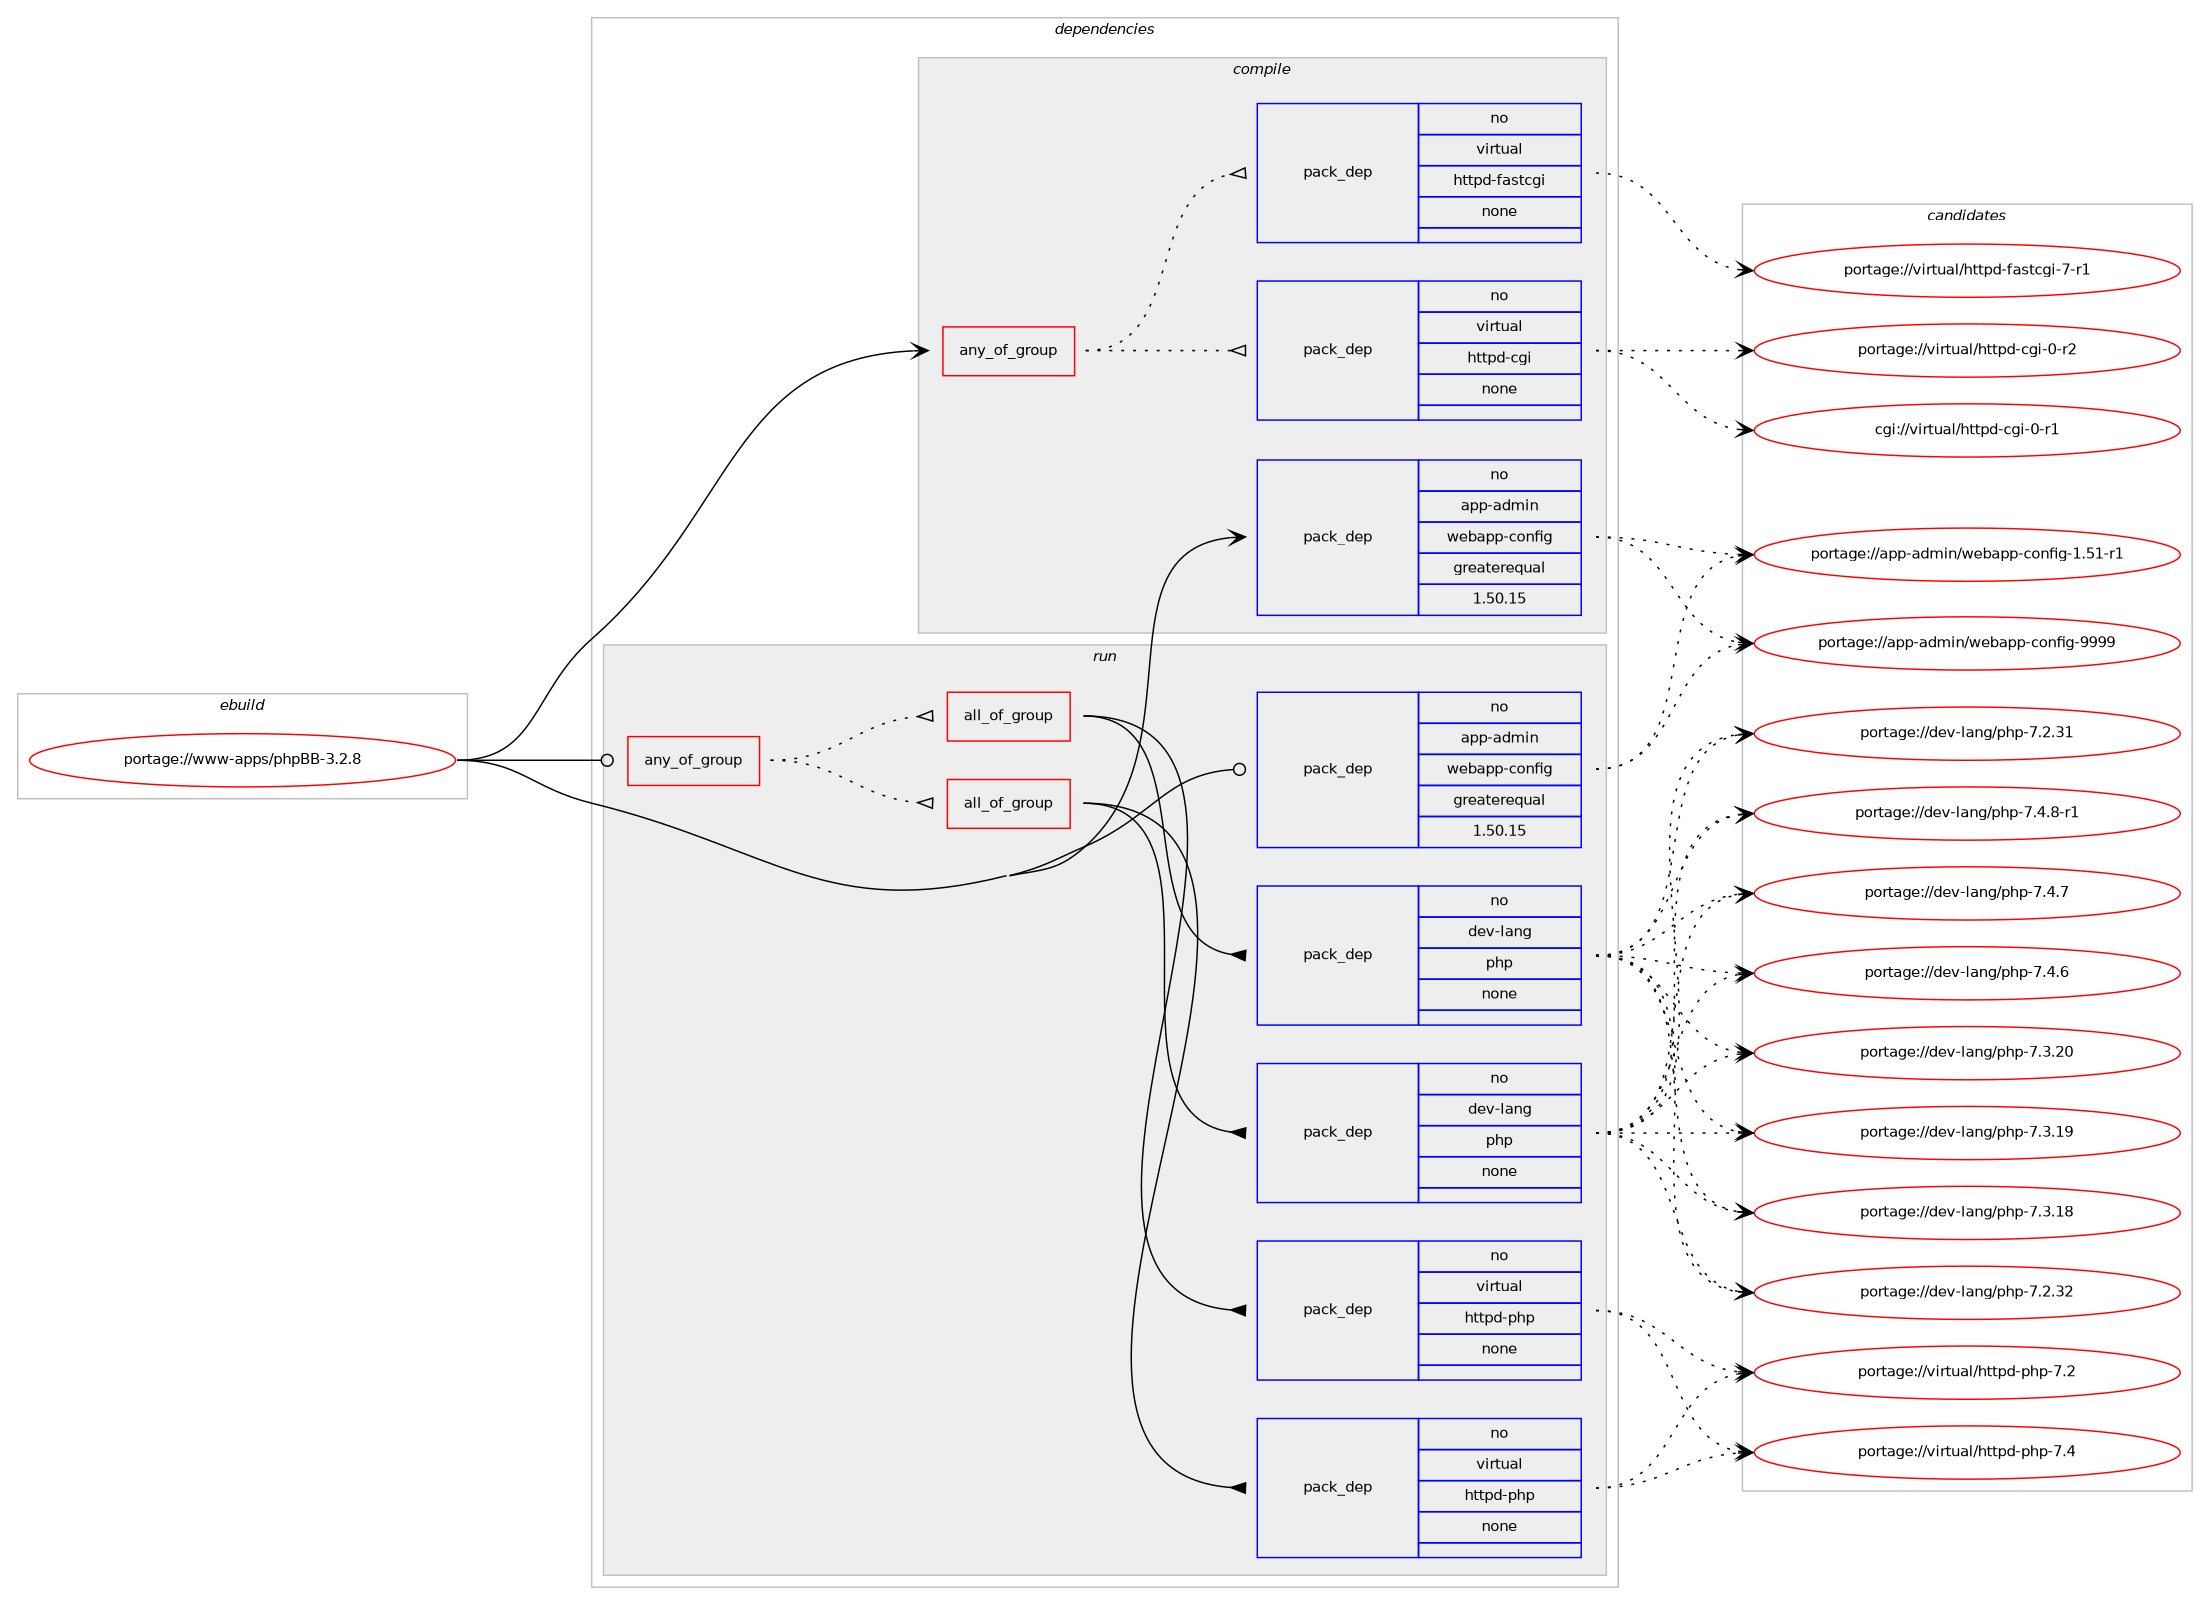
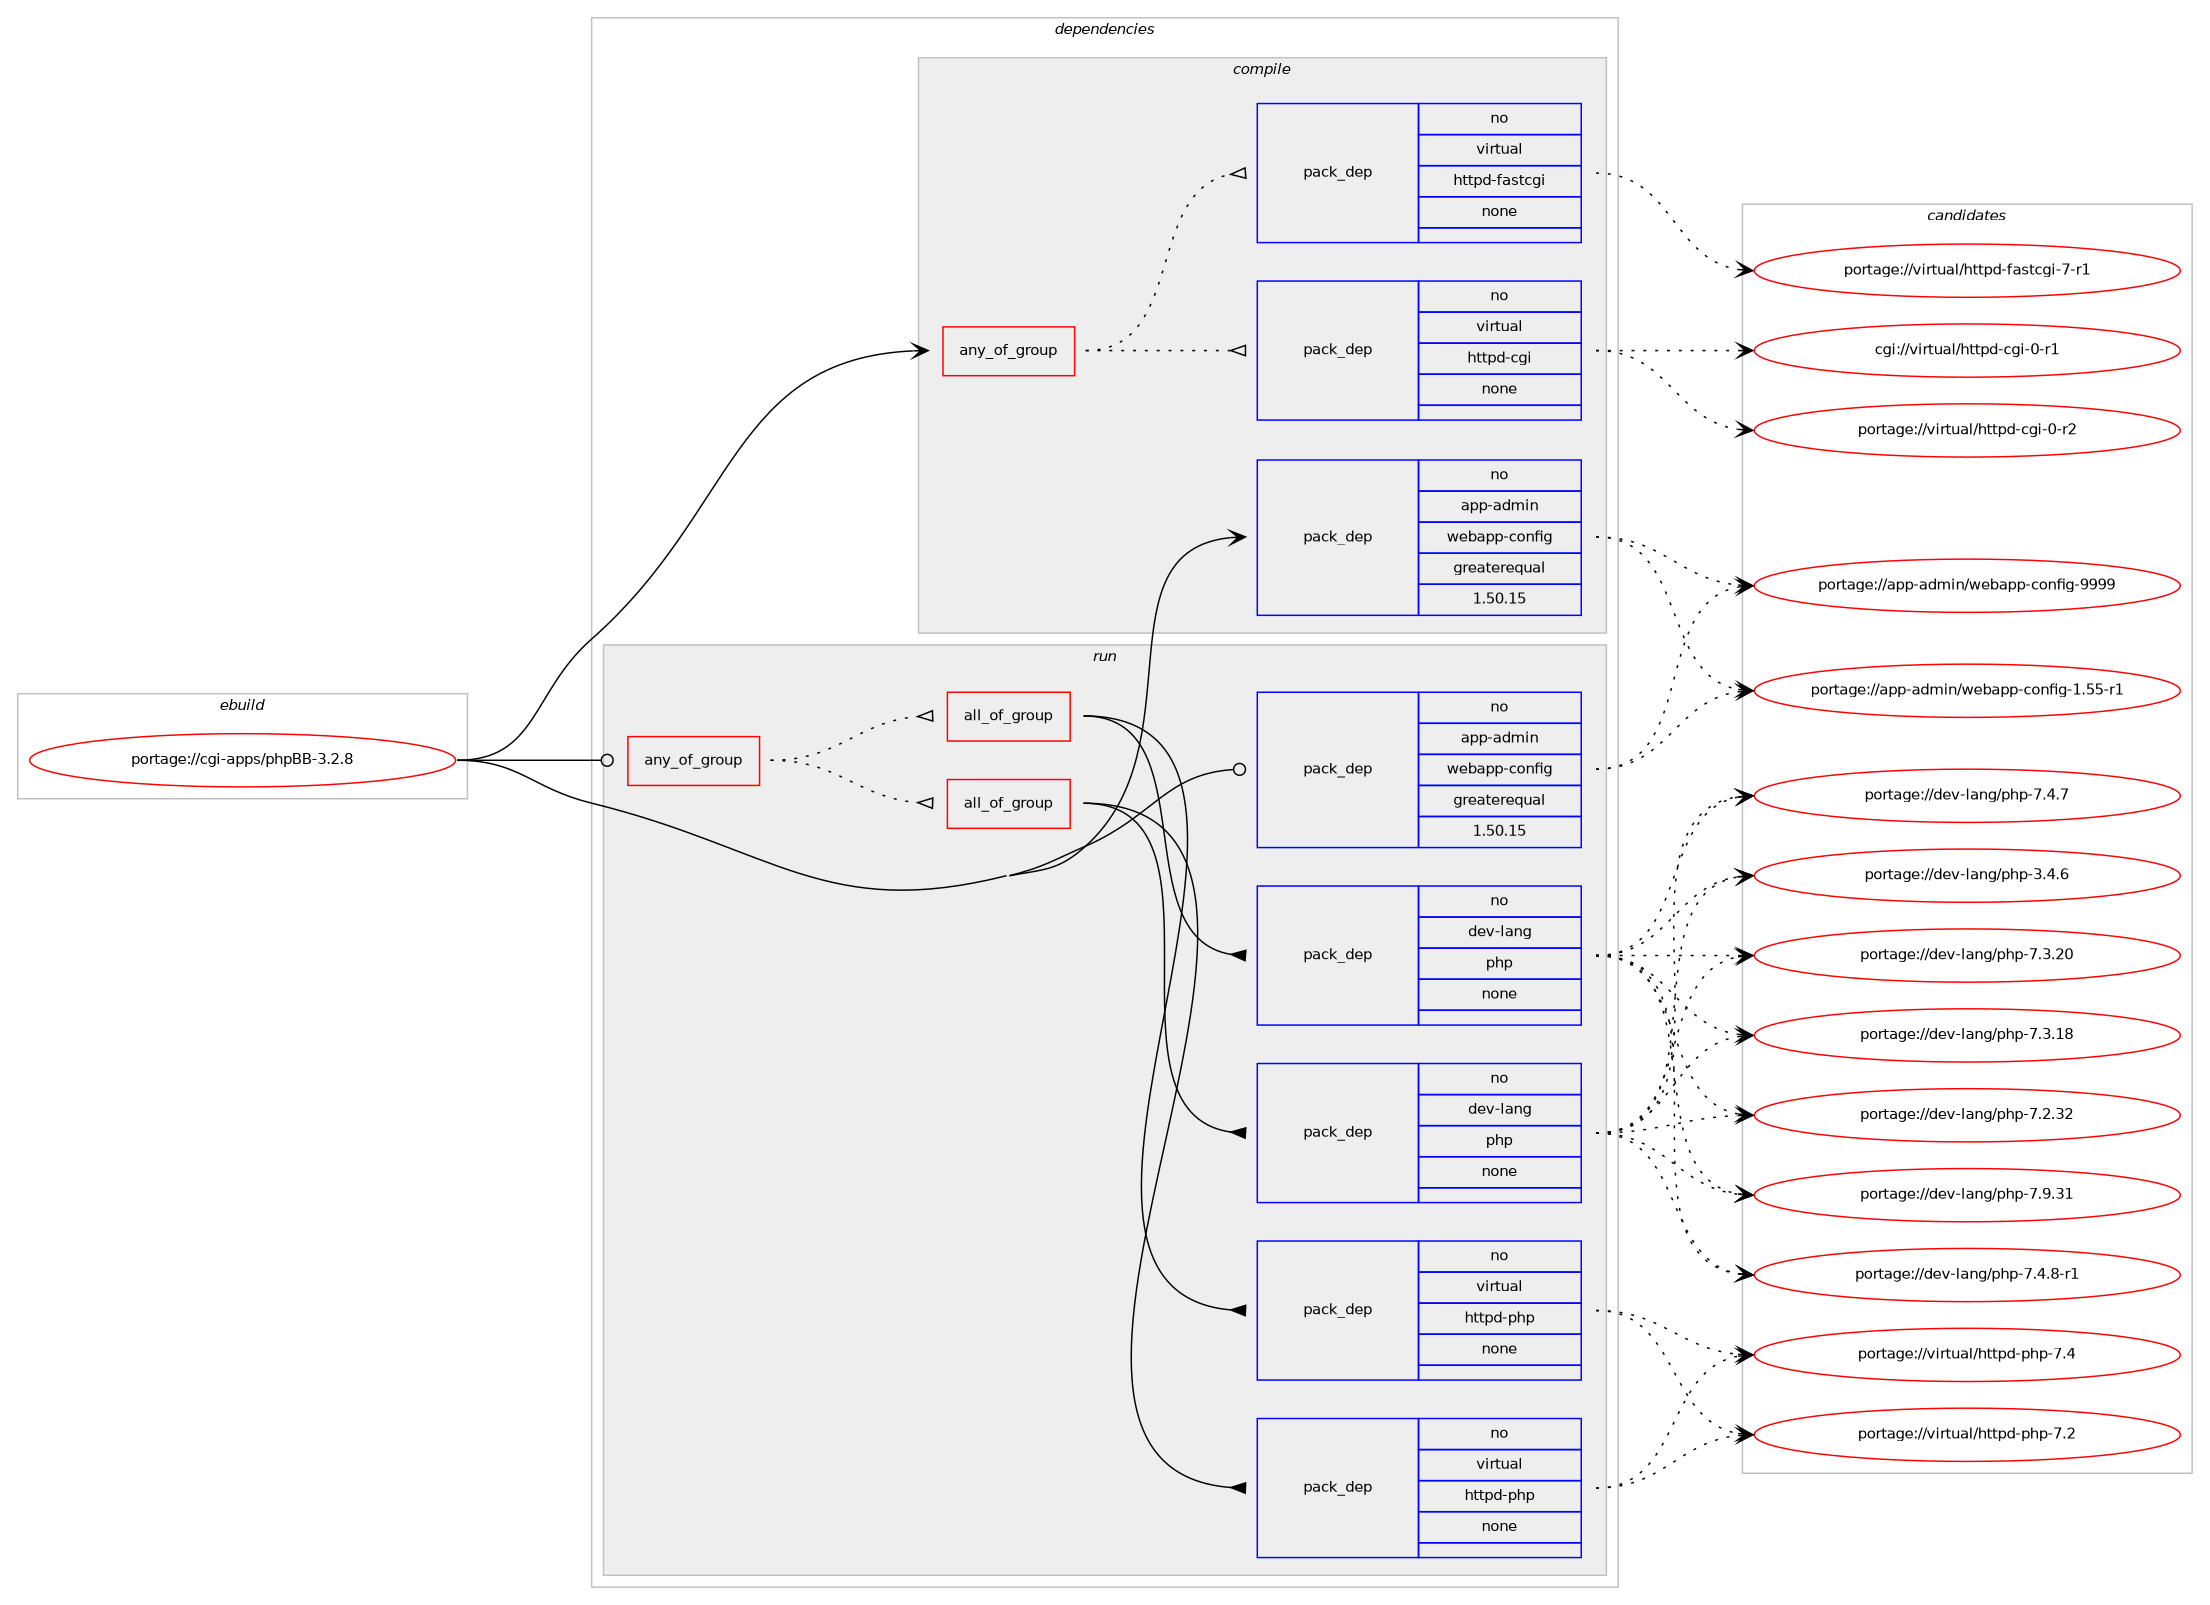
(1967, 555) -> (1967, 691)
(1967, 734) -> (1967, 1195)
(243, 760) -> (243, 760)
(1967, 973) -> (1967, 876)
(1967, 1133) -> none
